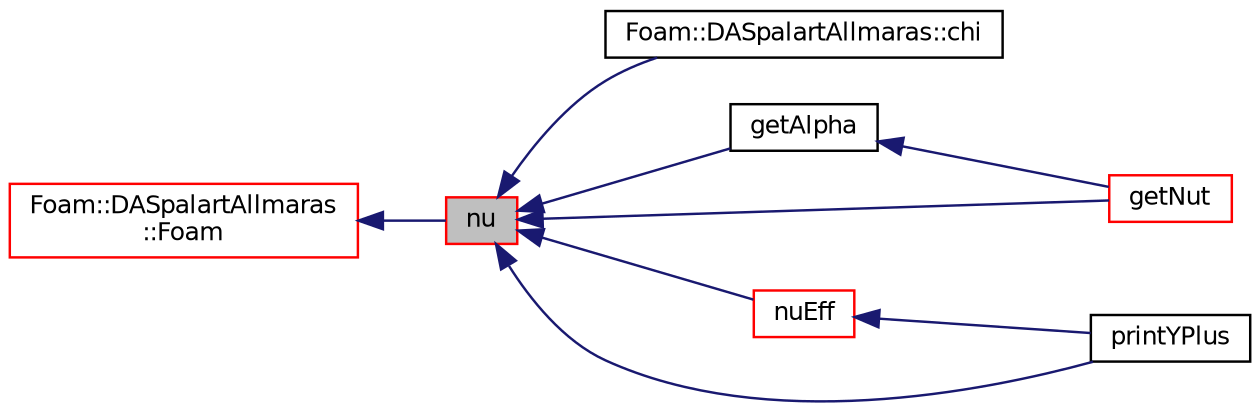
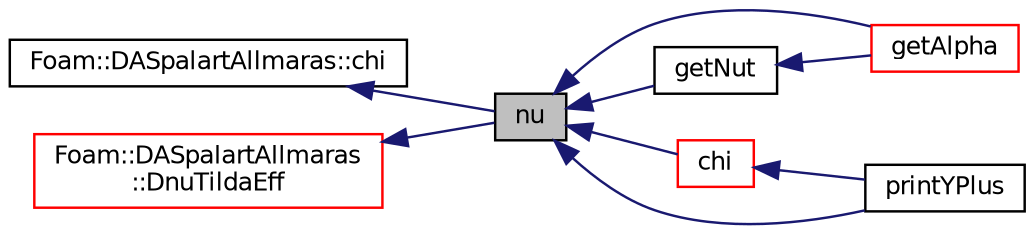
(574, 104) -> (434, 101)
(804, 127) -> (945, 48)
(1005, 167) -> (837, 59)
(1171, 199) -> (716, 70)
(184, 221) -> (208, 171)
(482, 221) -> (531, 117)
(804, 314) -> (716, 164)
